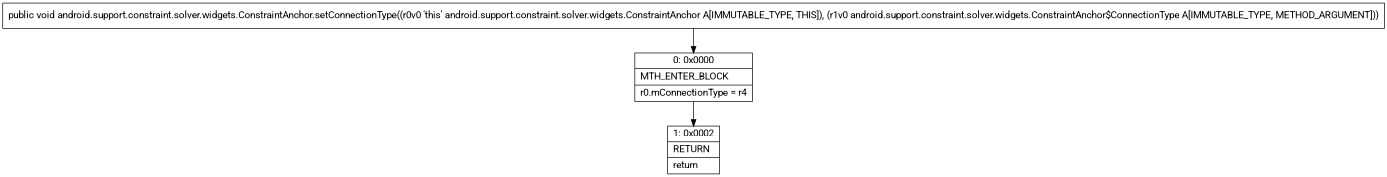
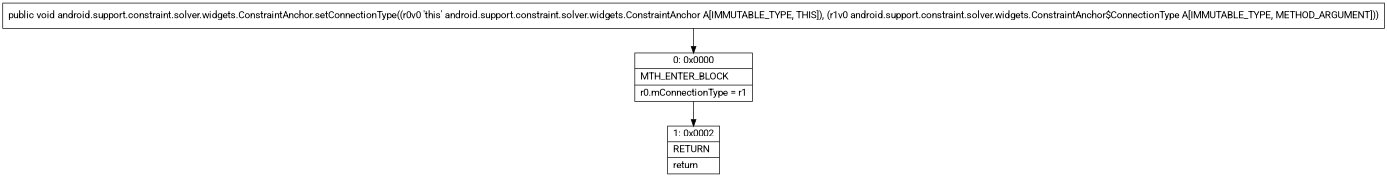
(694, 93) -> (694, 93)
